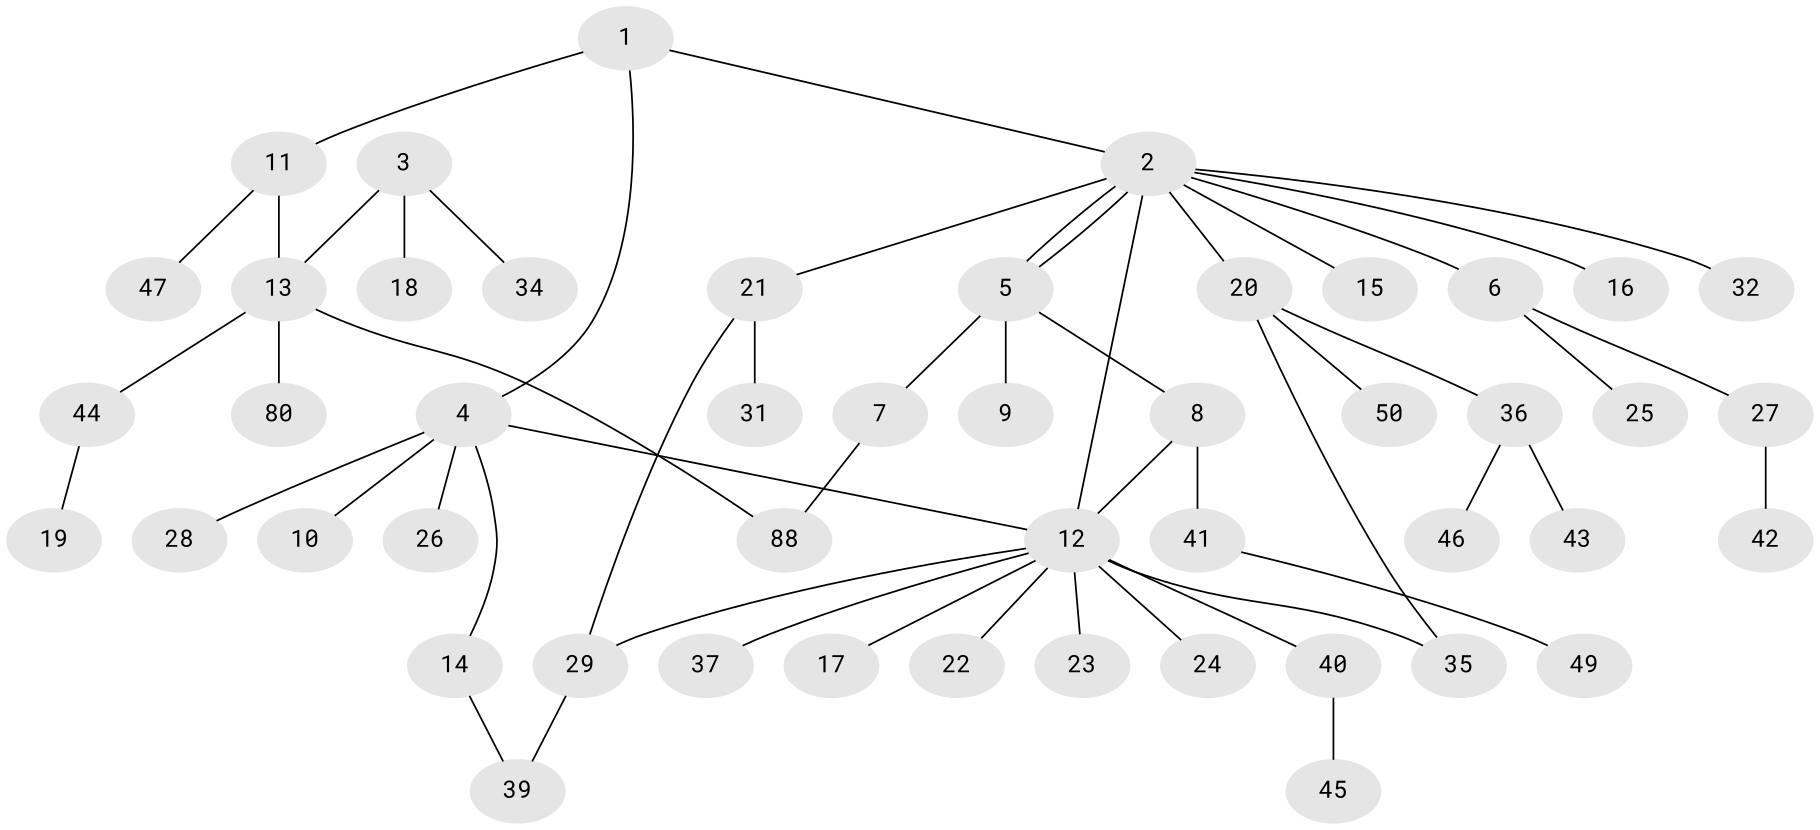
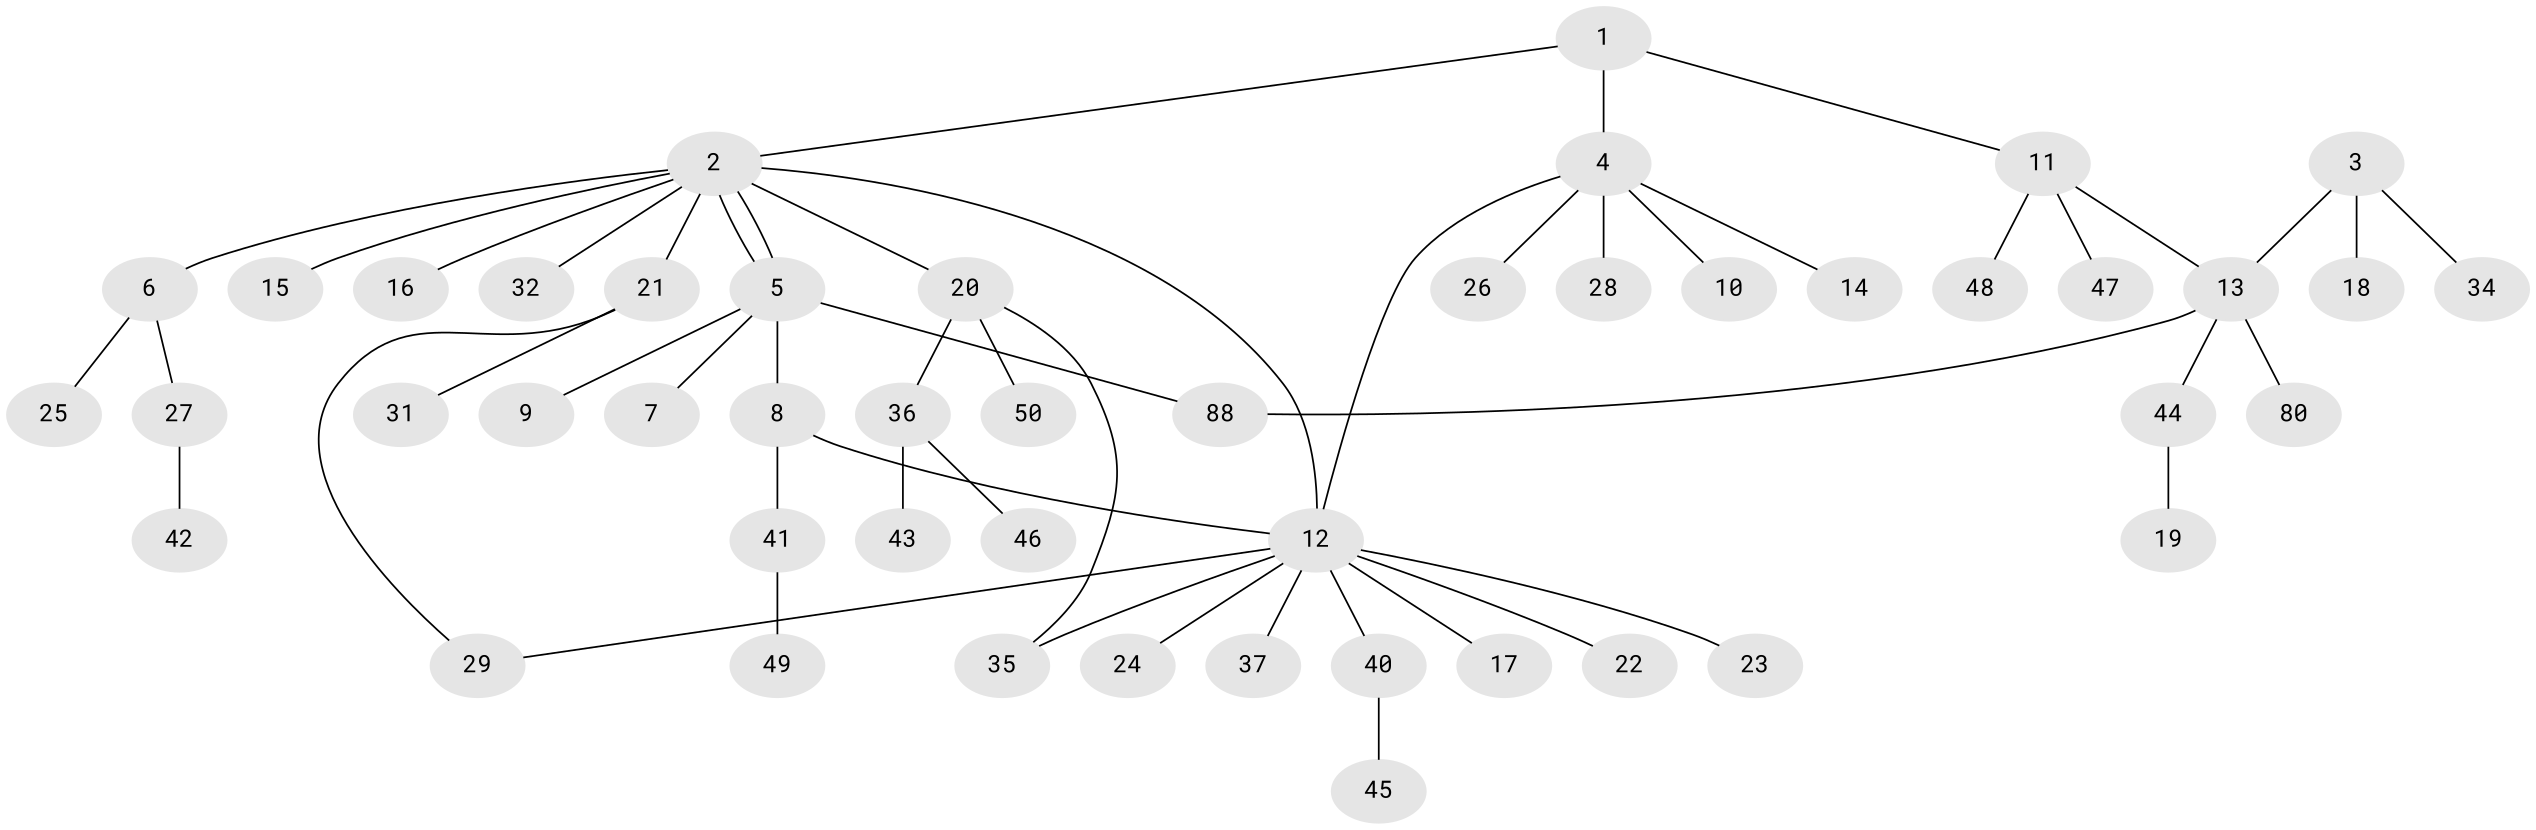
none -> (1980, 289)
(832, 478) -> (981, 347)
(518, 791) -> none
